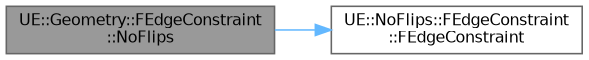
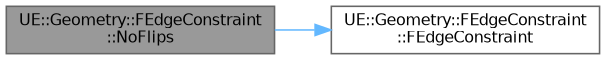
(457, 30) -> (465, 30)
